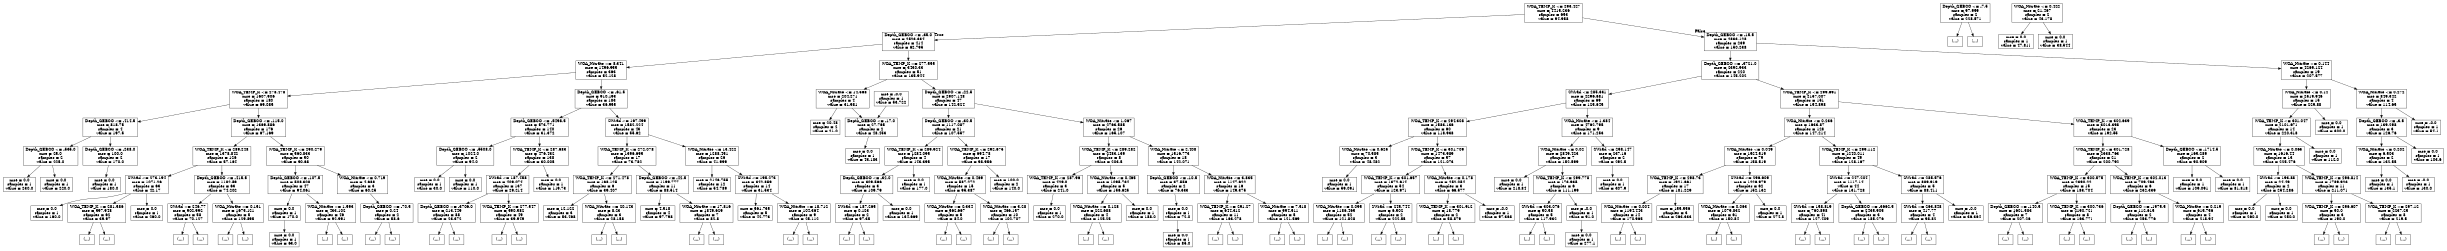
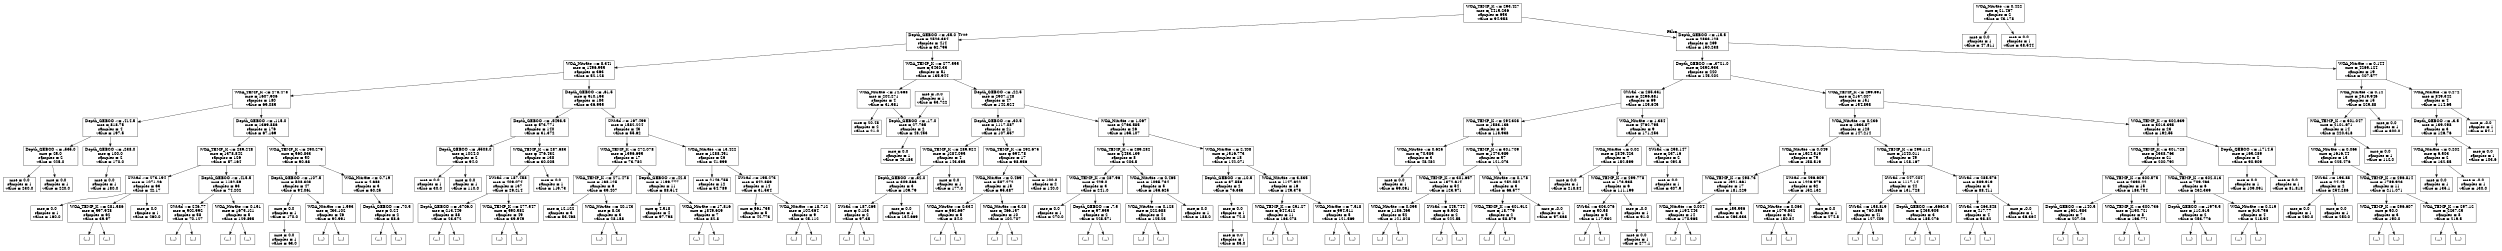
(1849, 185) -> (1904, 185)
none -> (1095, 197)
